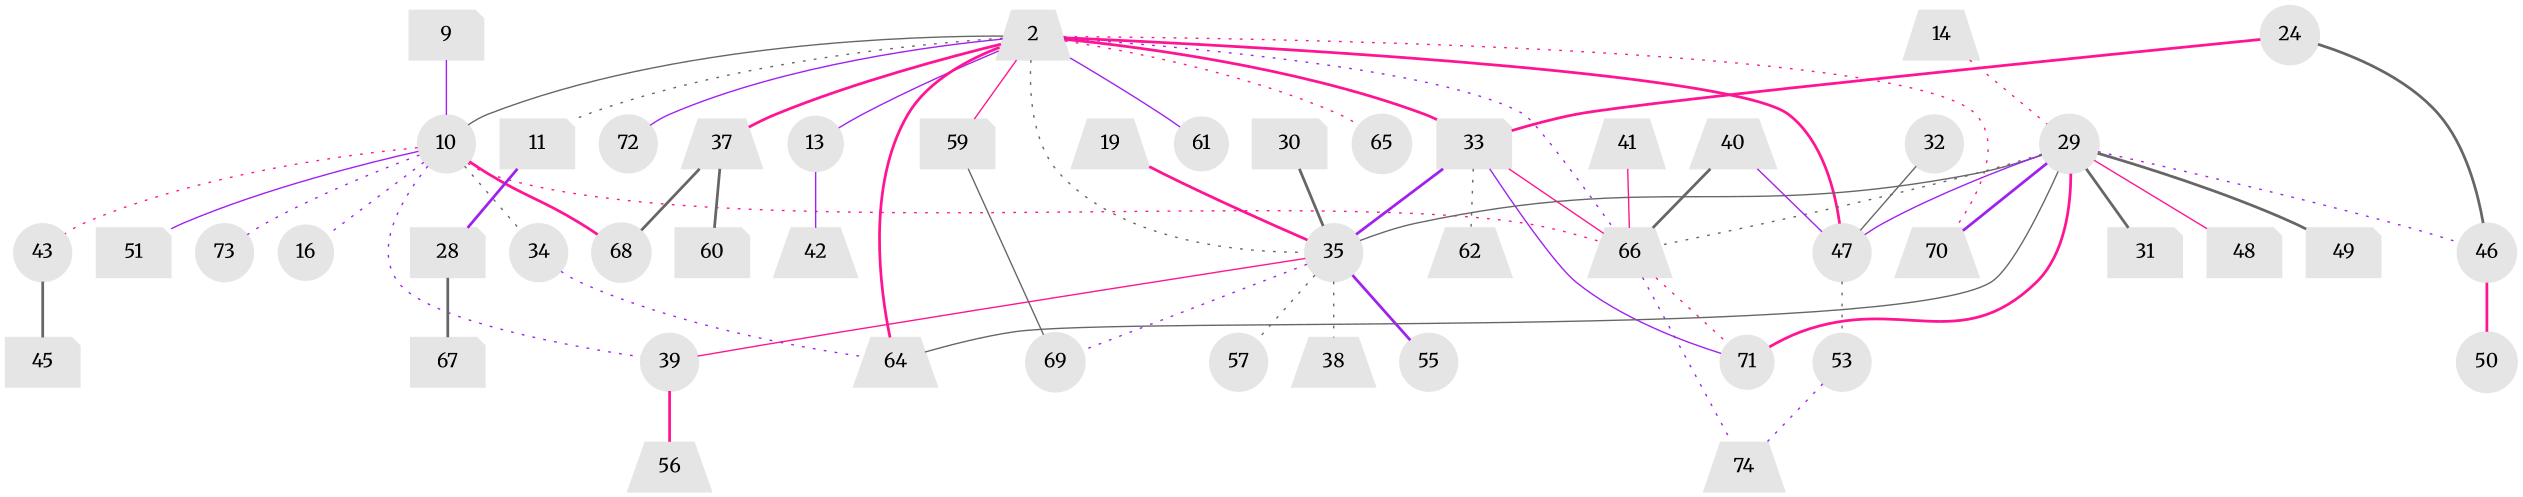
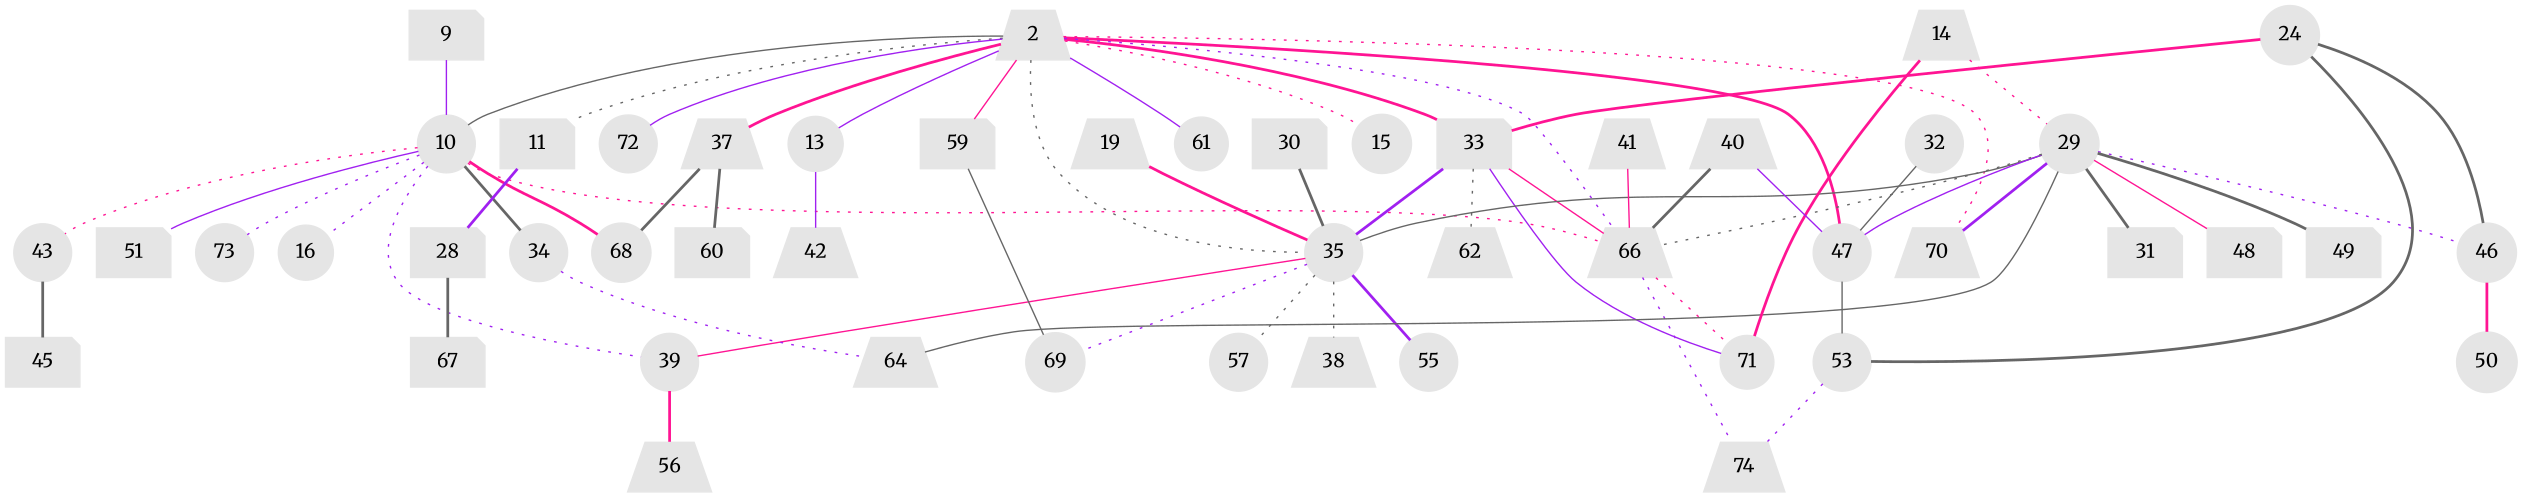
(1382, 144) -> (1382, 144)
(888, 167) -> none
(487, 192) -> (487, 192)
(1842, 300) -> (1842, 300)
(1964, 319) -> (1813, 203)
none -> (2268, 334)
